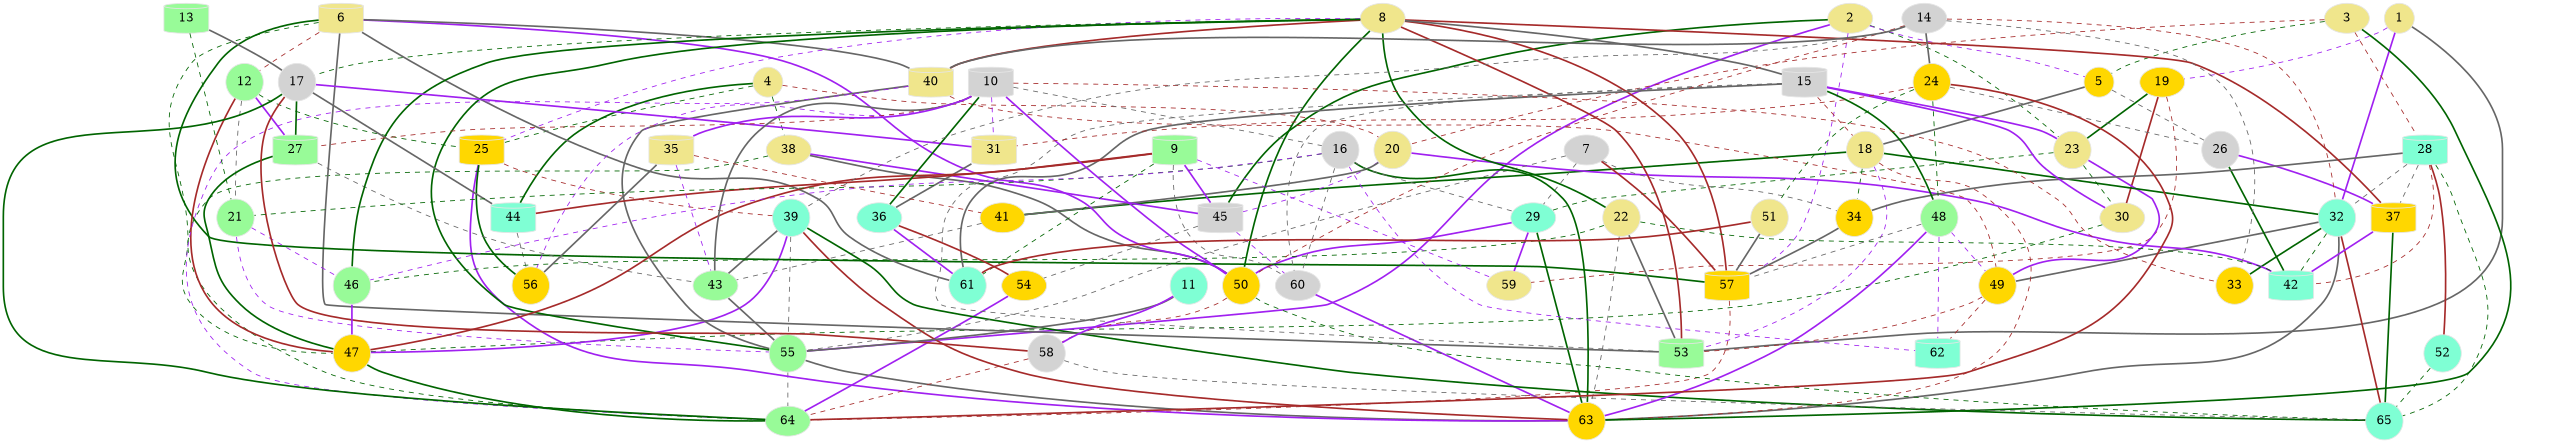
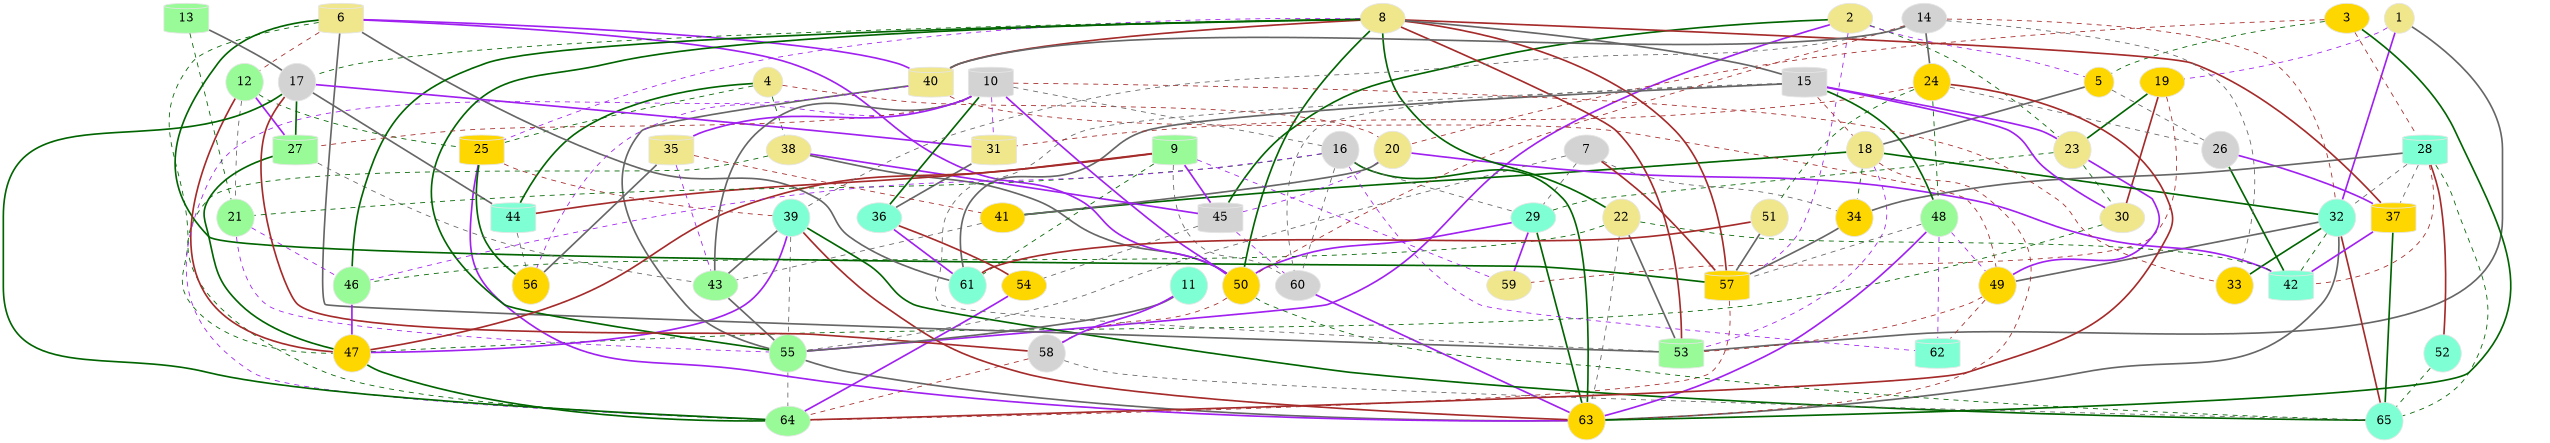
(2347, 18) -> (2347, 18)
(638, 32) -> (638, 32)
